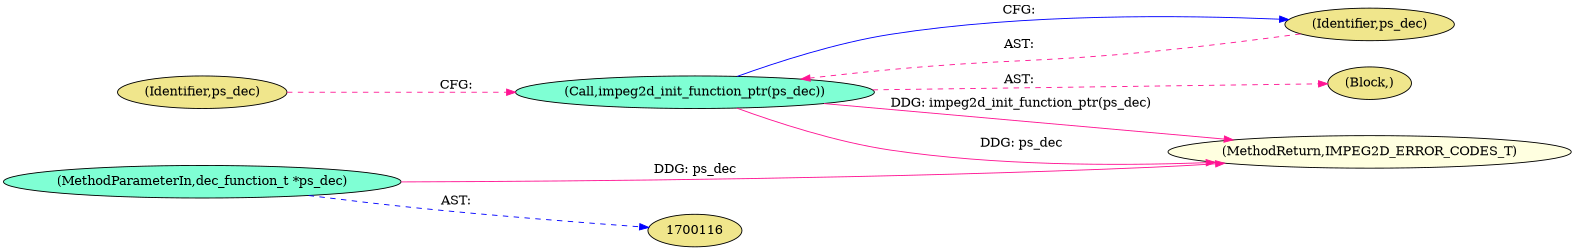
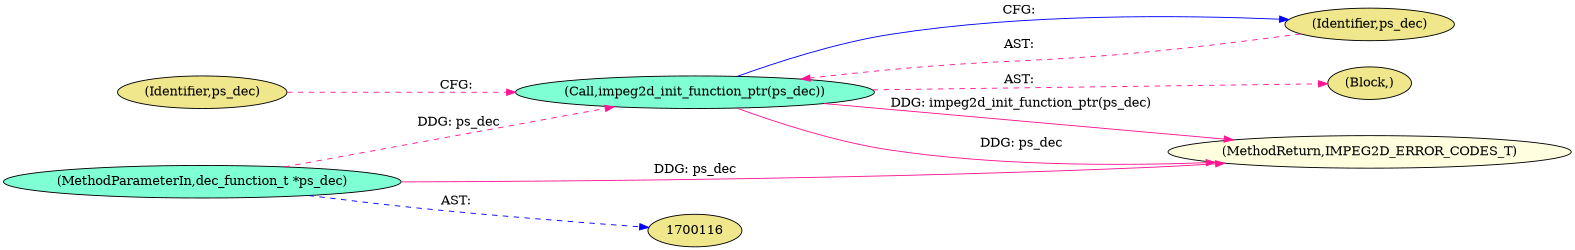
none -> (445, 138)
